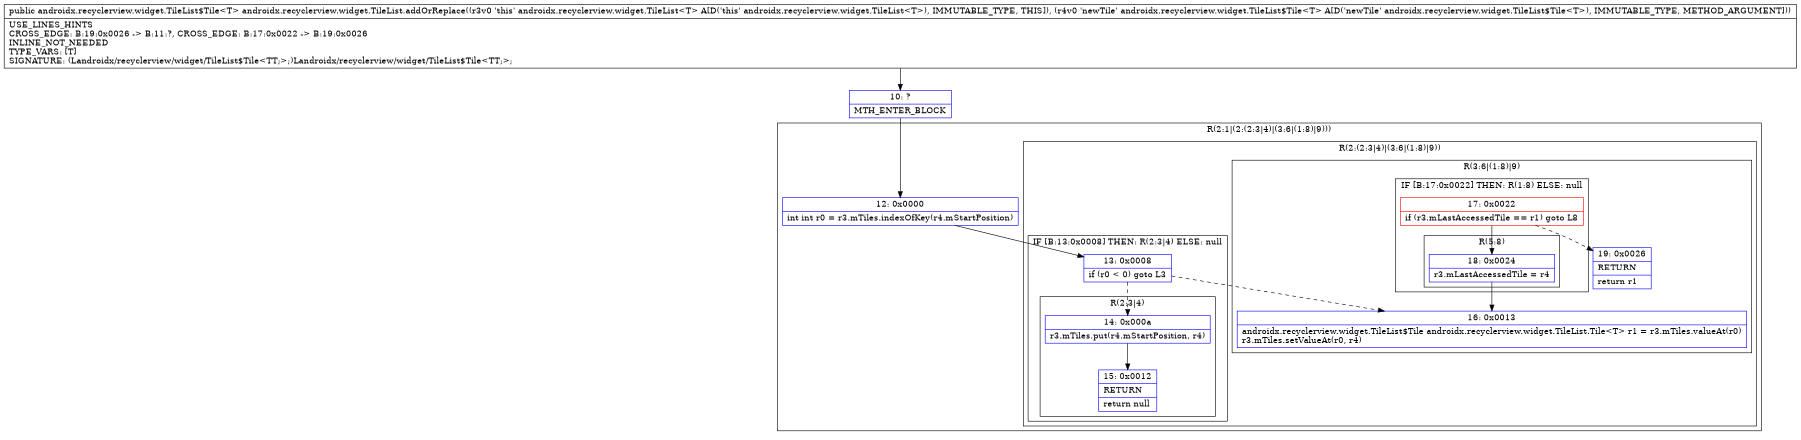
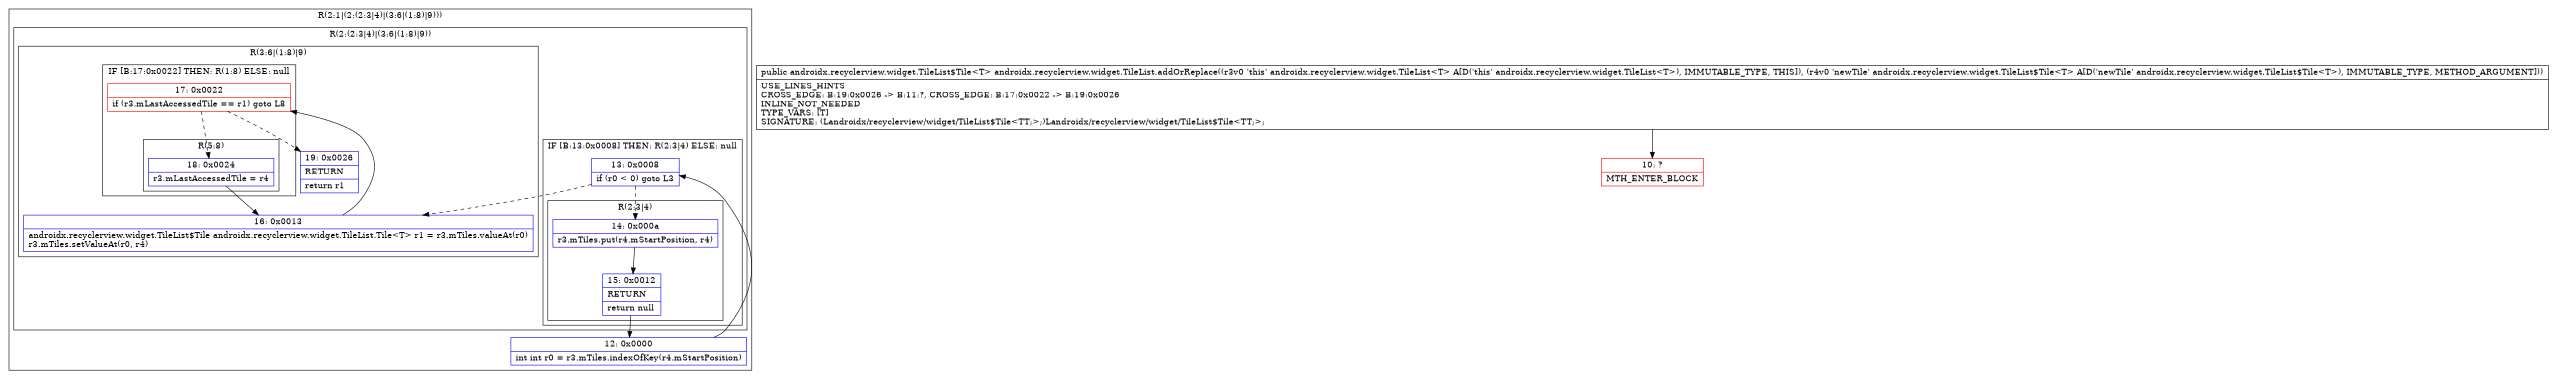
(900, 104) -> (1652, 172)
none -> (368, 146)
(900, 155) -> (630, 323)
(1492, 239) -> (205, 132)
